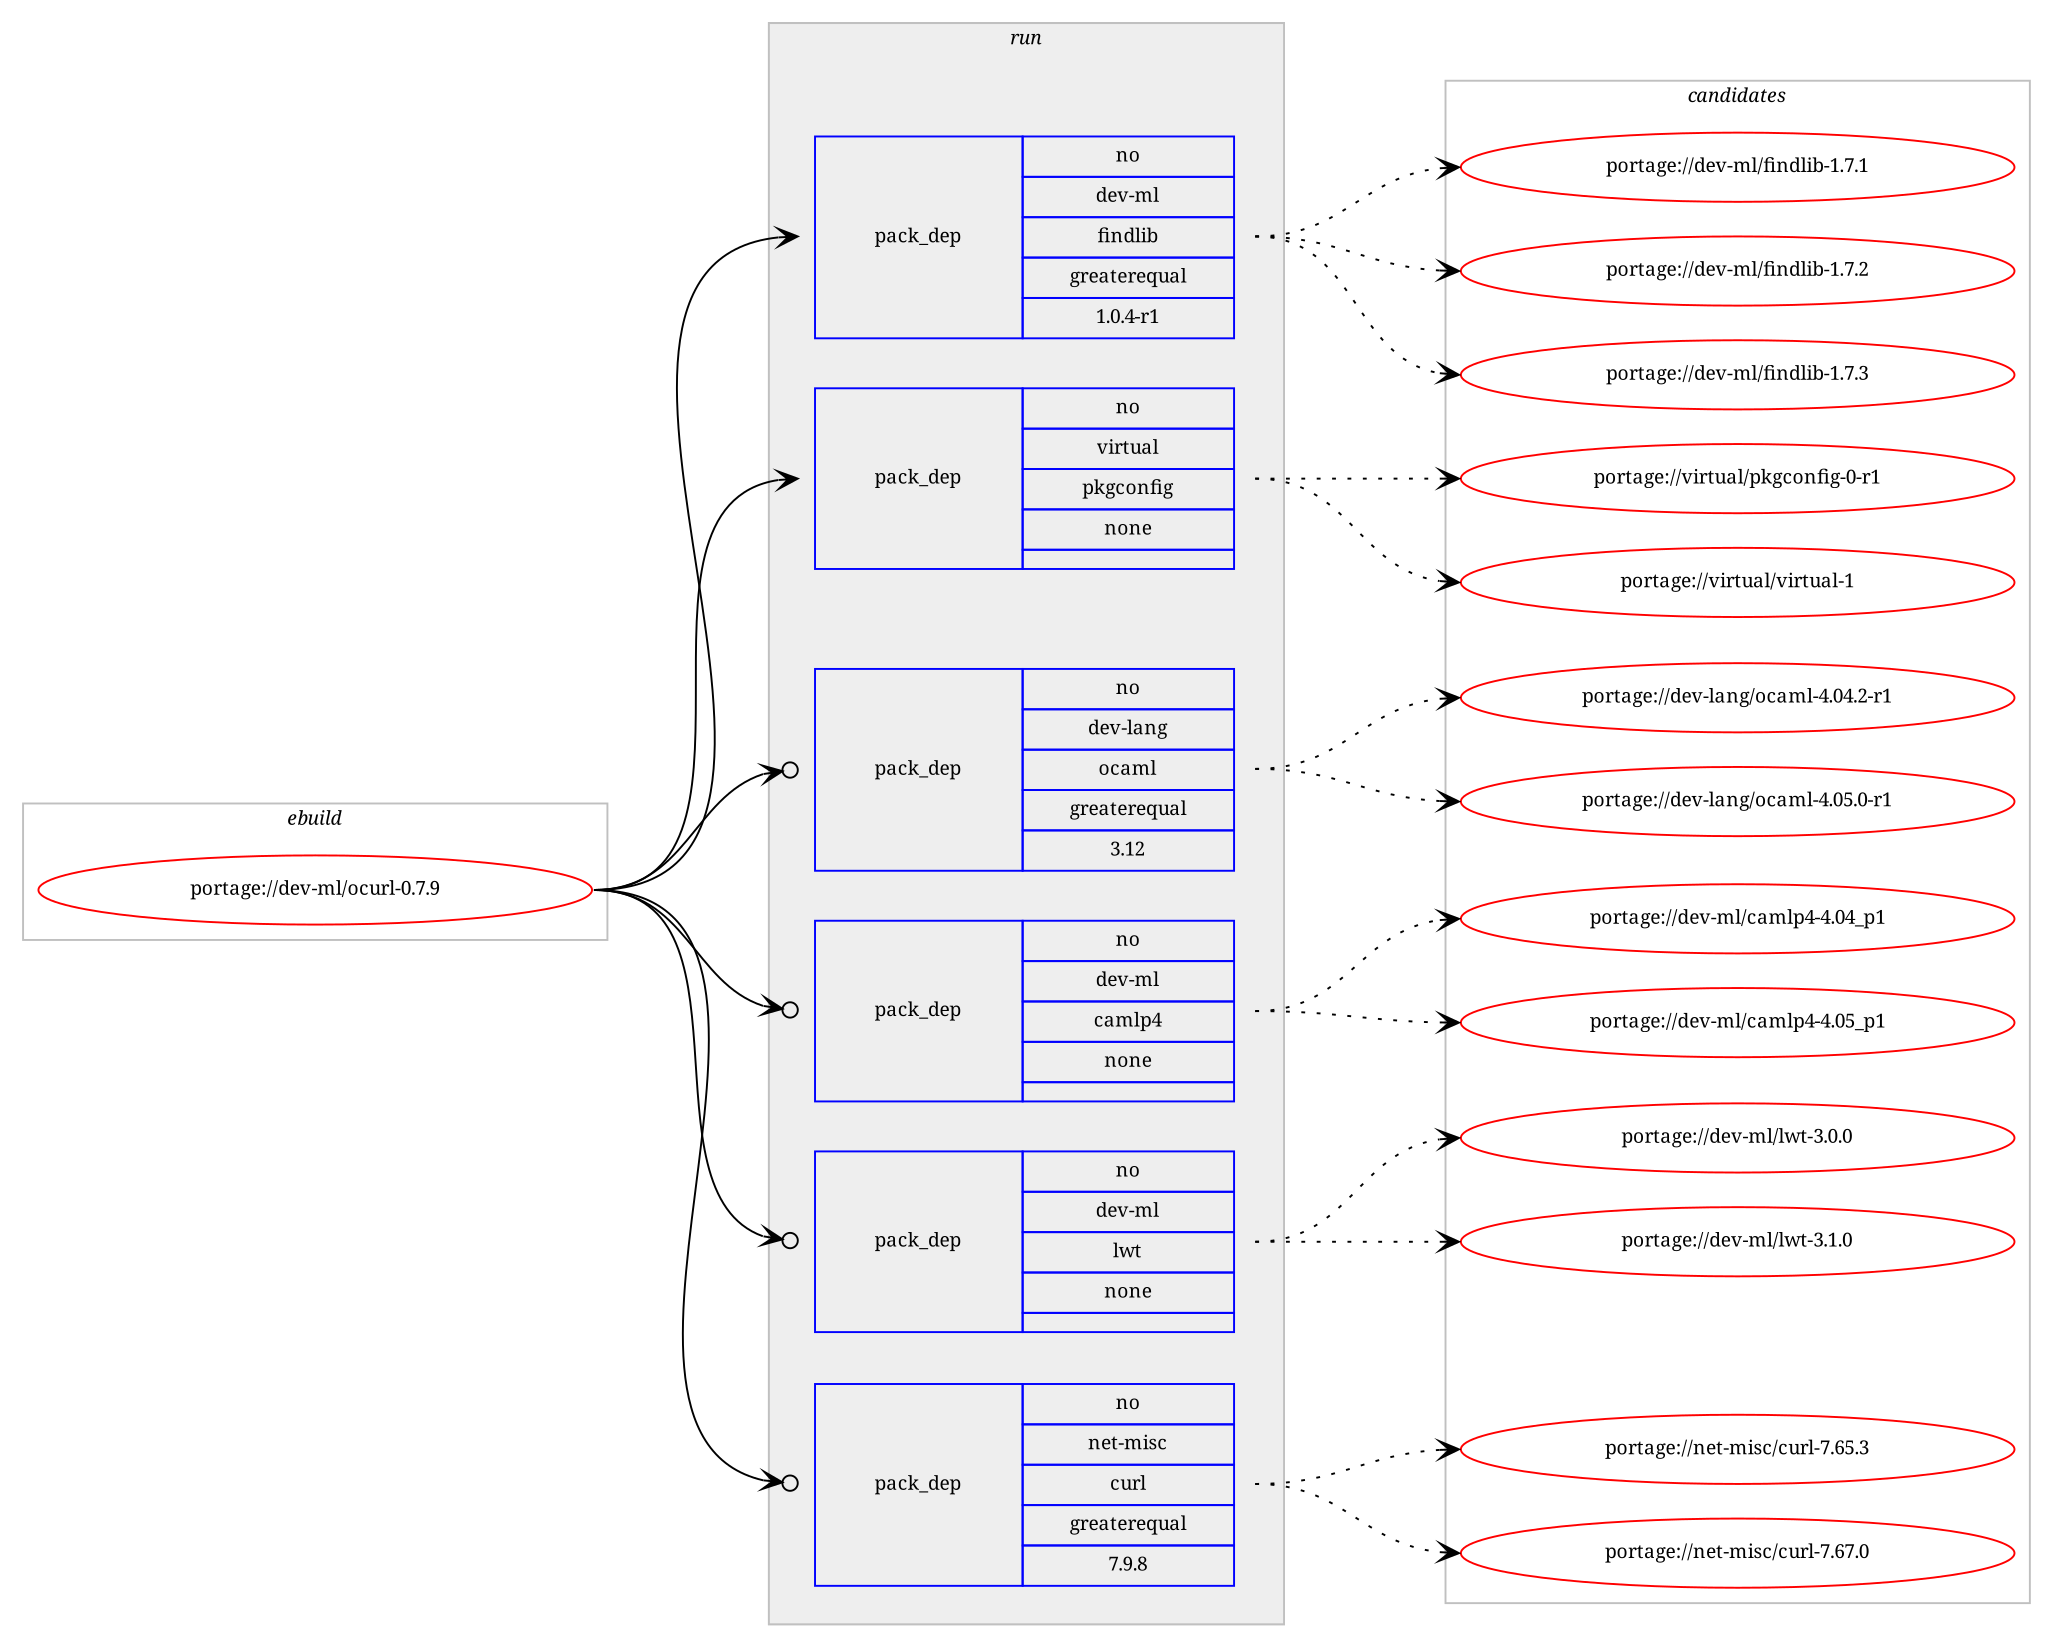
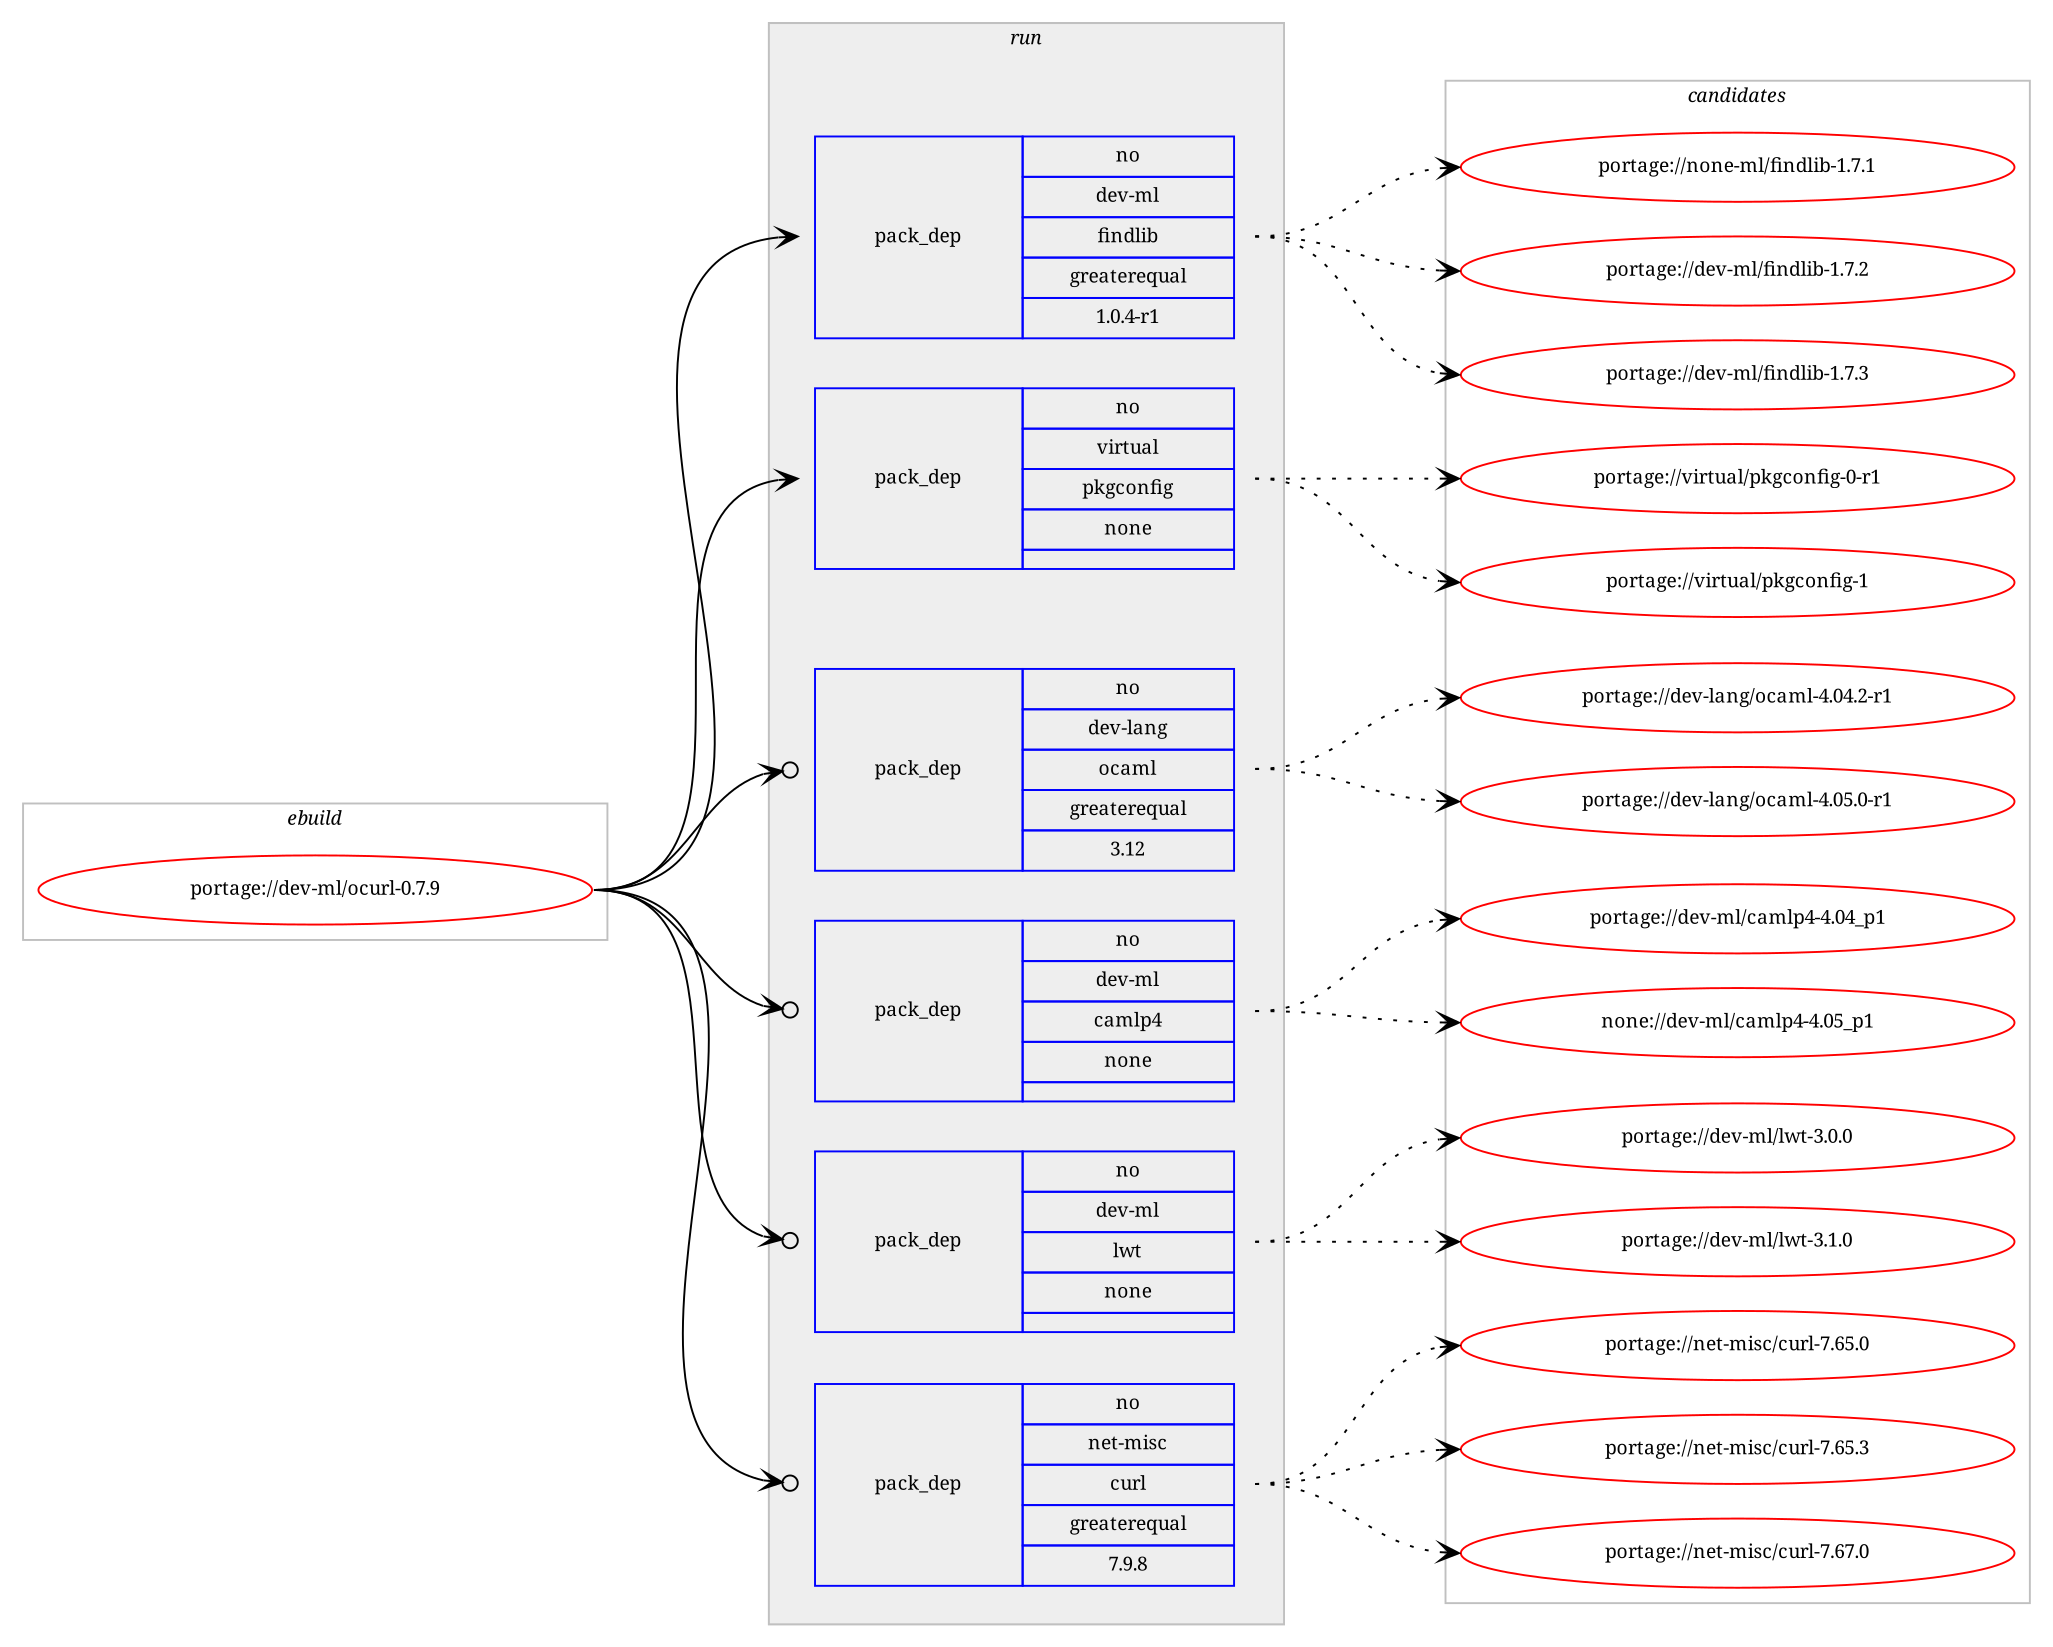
(1738, 167) -> (1738, 167)
(1738, 582) -> (1738, 582)
(1738, 1023) -> (1738, 1023)
none -> (1738, 1346)
